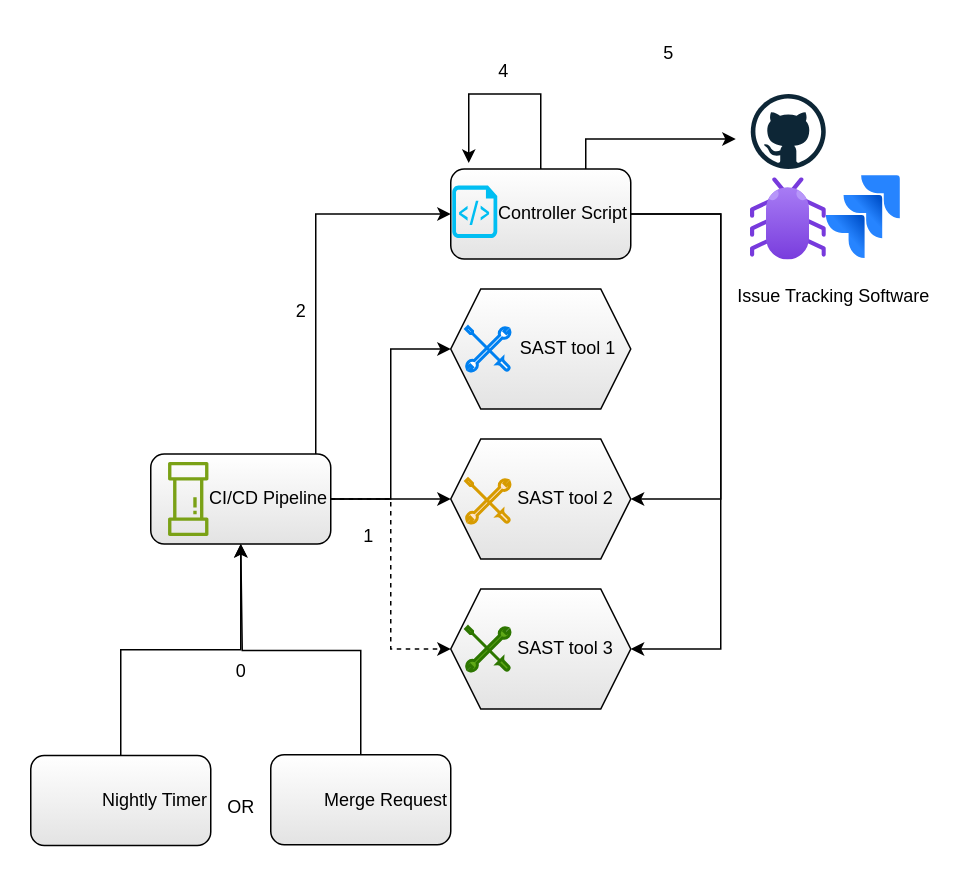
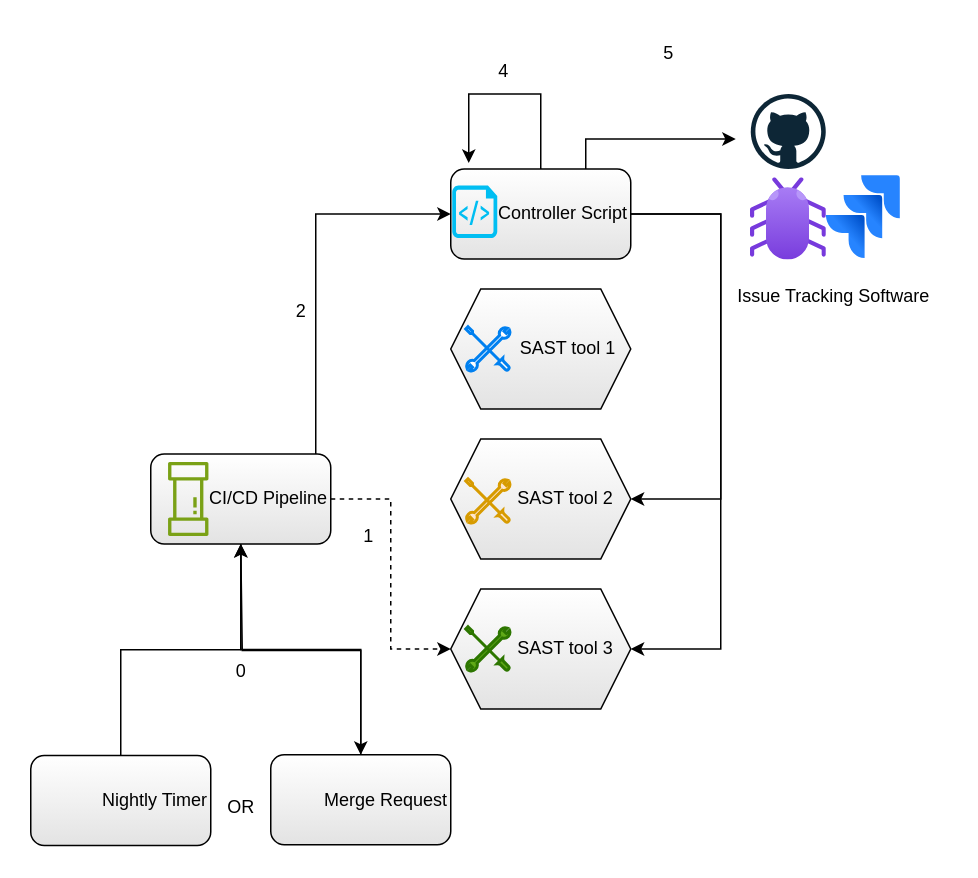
(391, 398) -> (361, 649)
(417, 499) -> none
